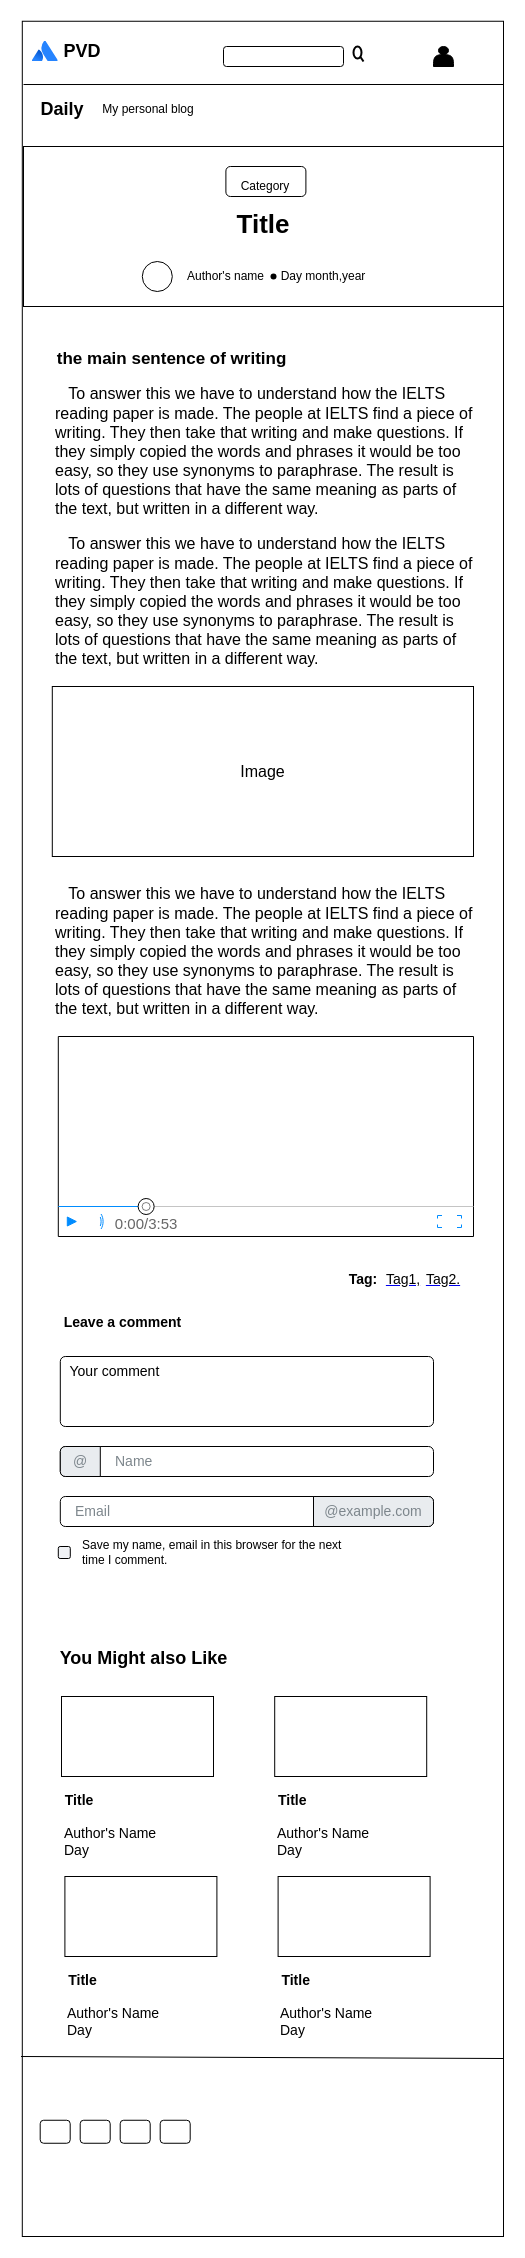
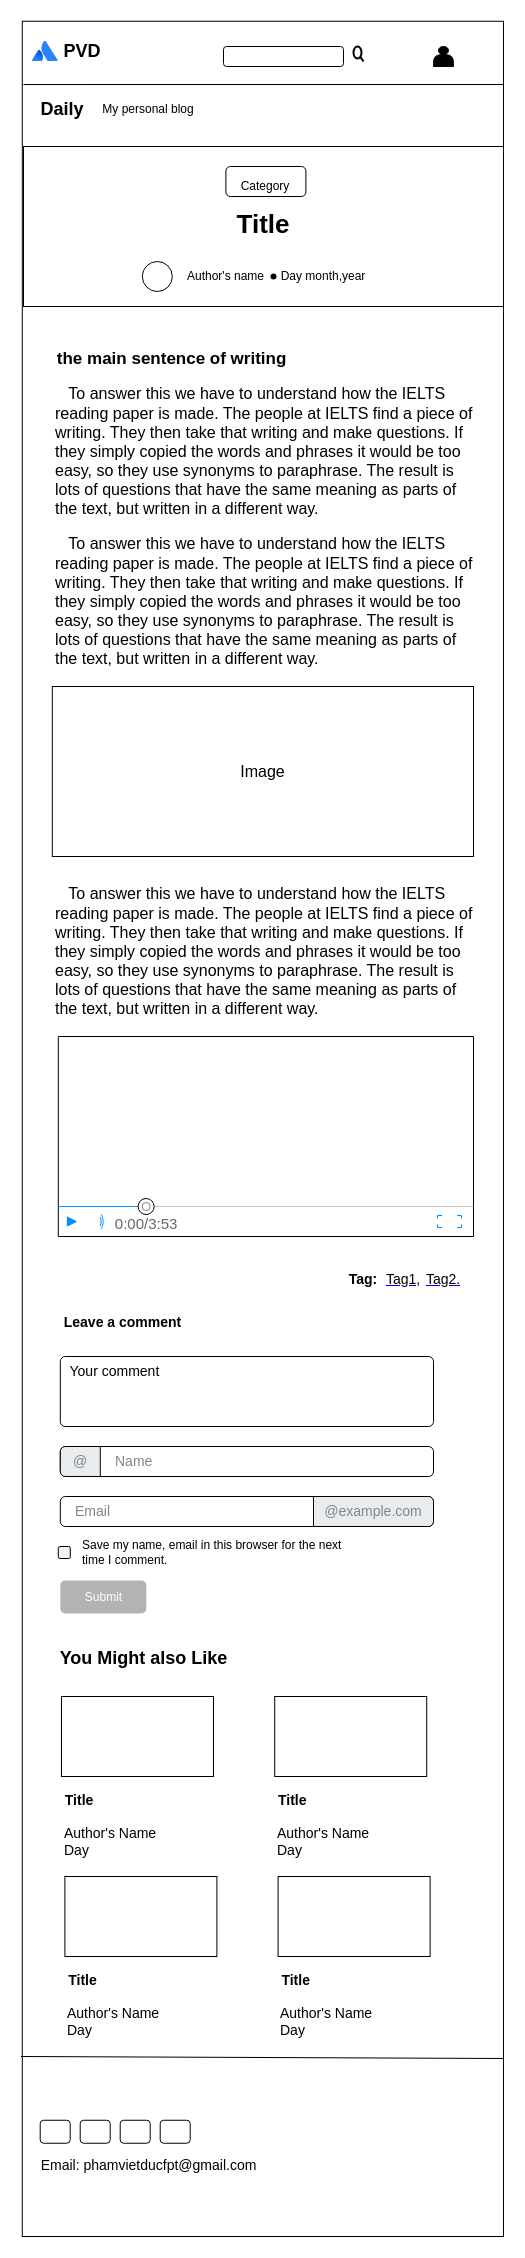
(103, 1597) -> (103, 1597)
none -> (149, 2165)
